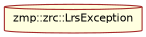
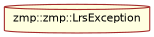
(73, 19) -> (77, 19)
